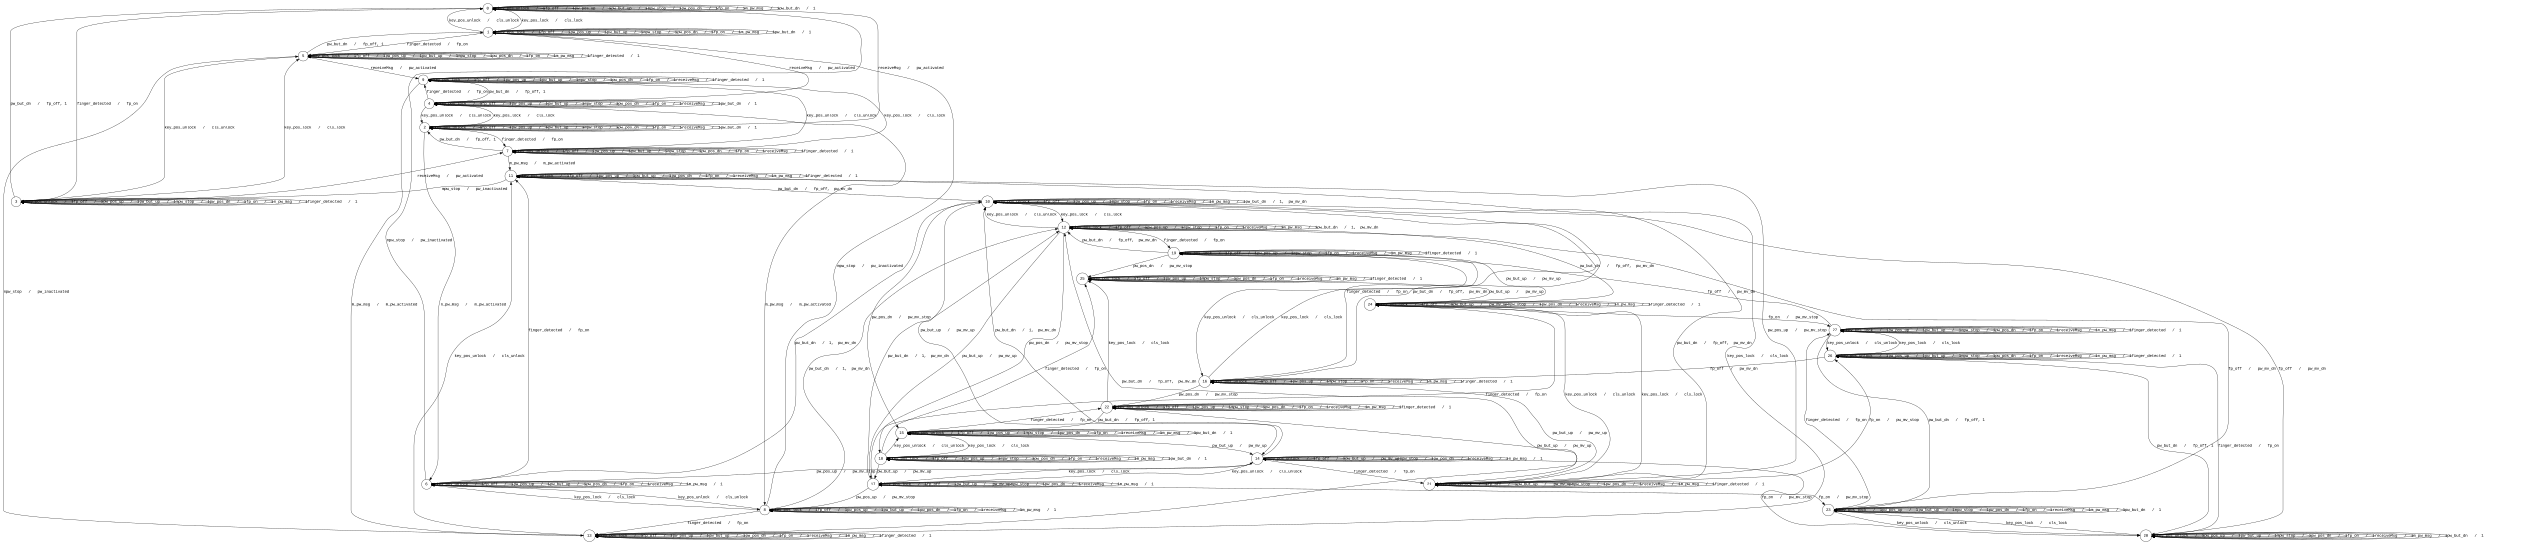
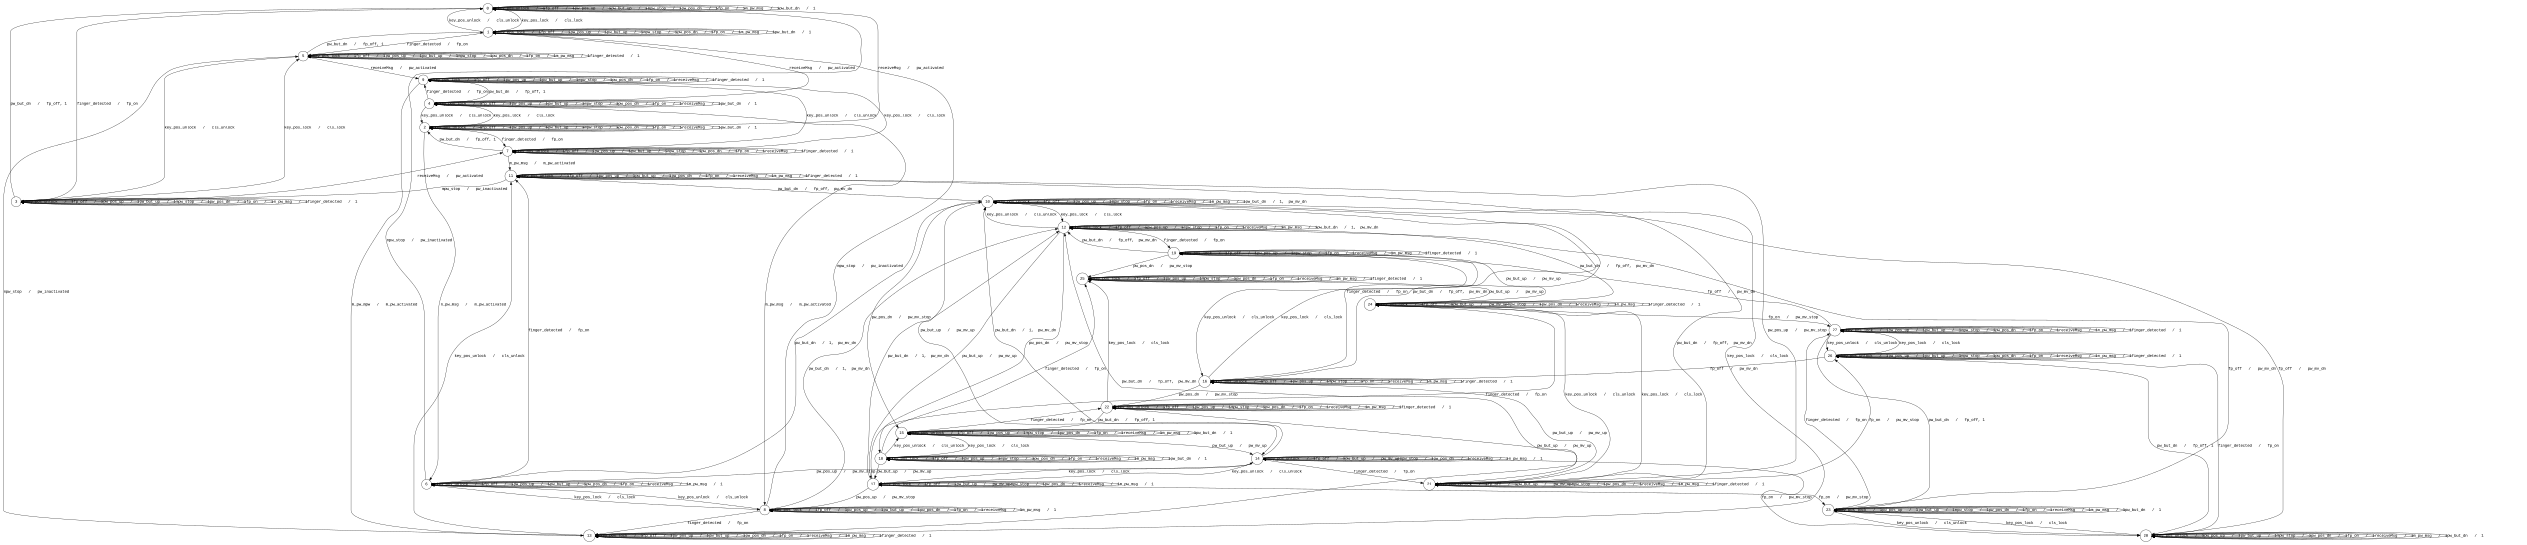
(385, 305) -> (385, 305)
